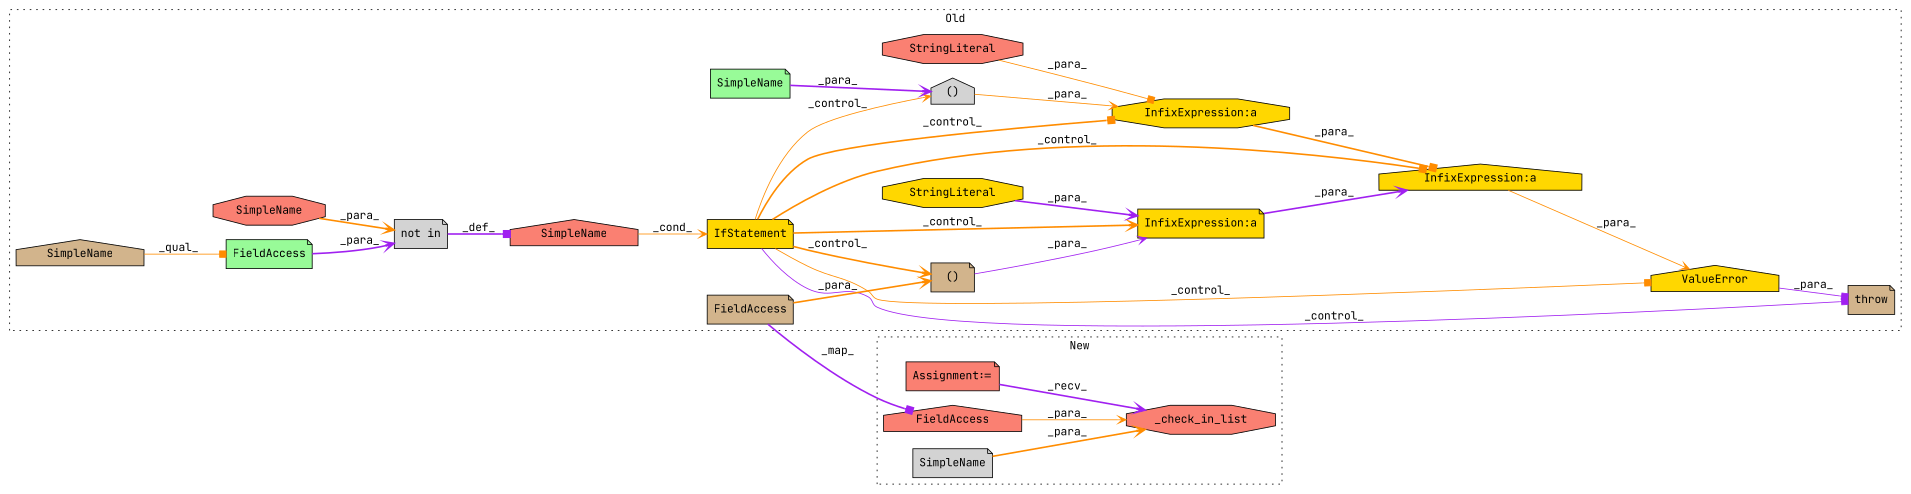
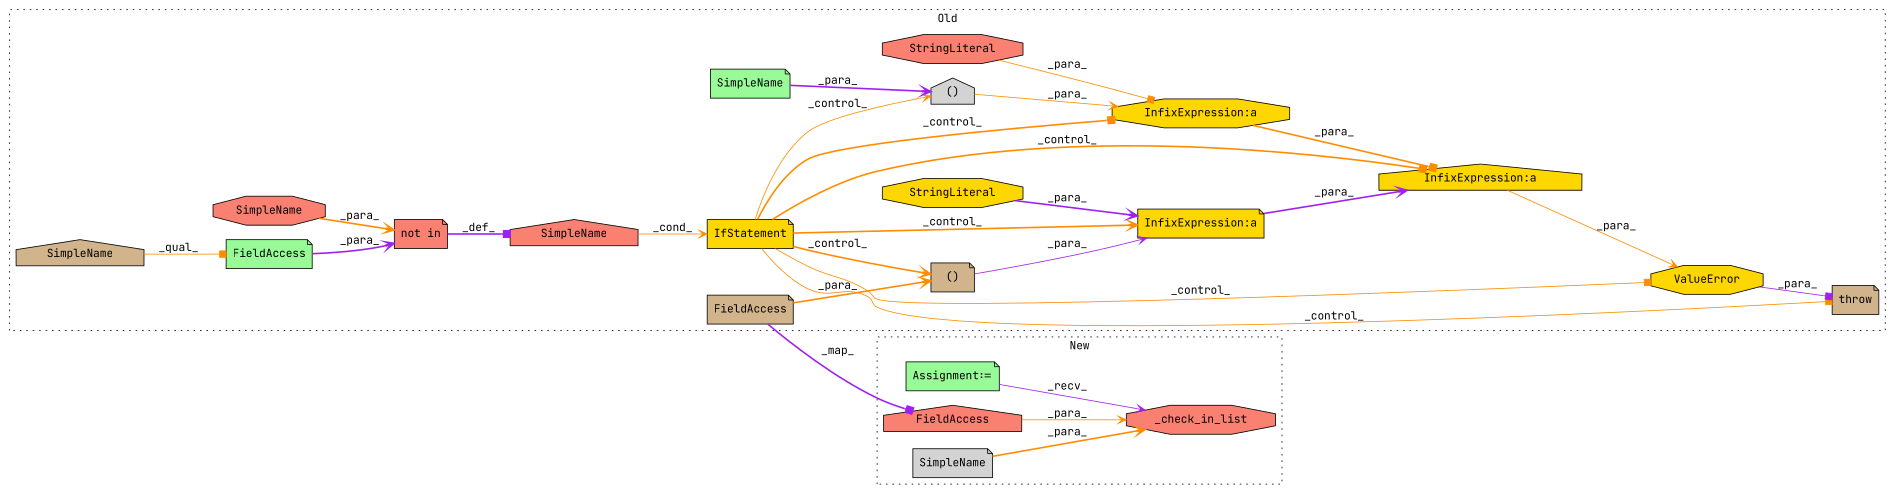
(421, 234) -> (421, 234)
(1715, 280) -> (1707, 280)
(1289, 324) -> (1281, 324)
(953, 376) -> (953, 376)
(1068, 397) -> (1068, 397)
